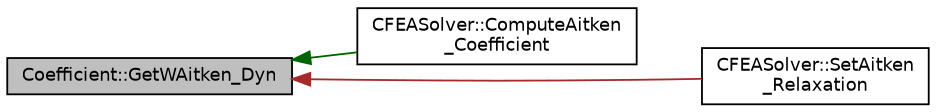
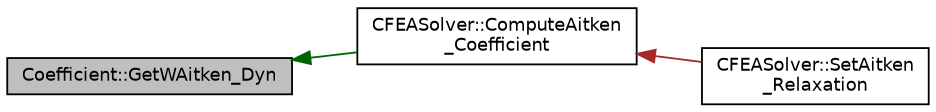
(506, 81) -> (678, 59)
